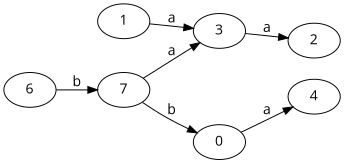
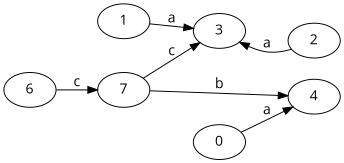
(262, 35) -> (270, 52)
(172, 52) -> (172, 52)
(77, 83) -> (77, 83)
(165, 117) -> (214, 93)
